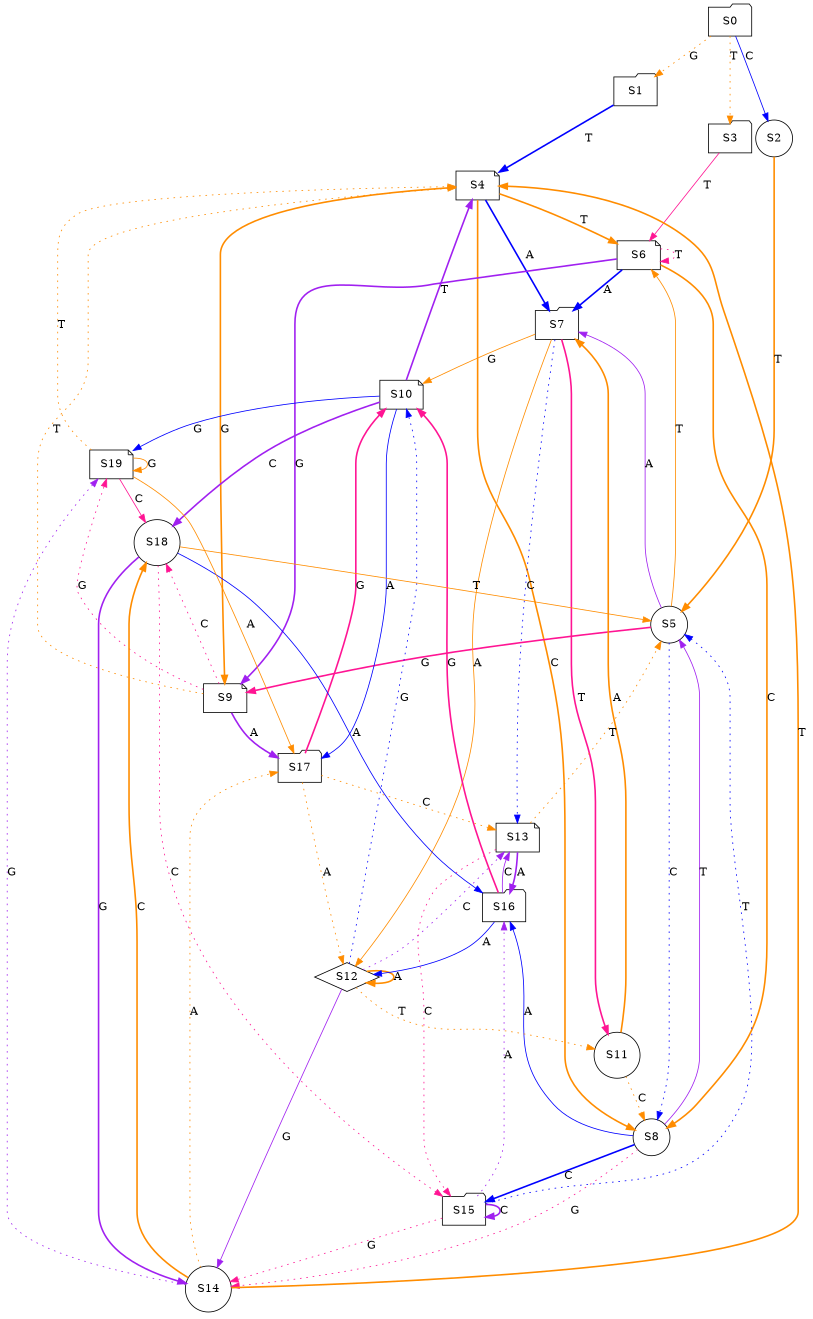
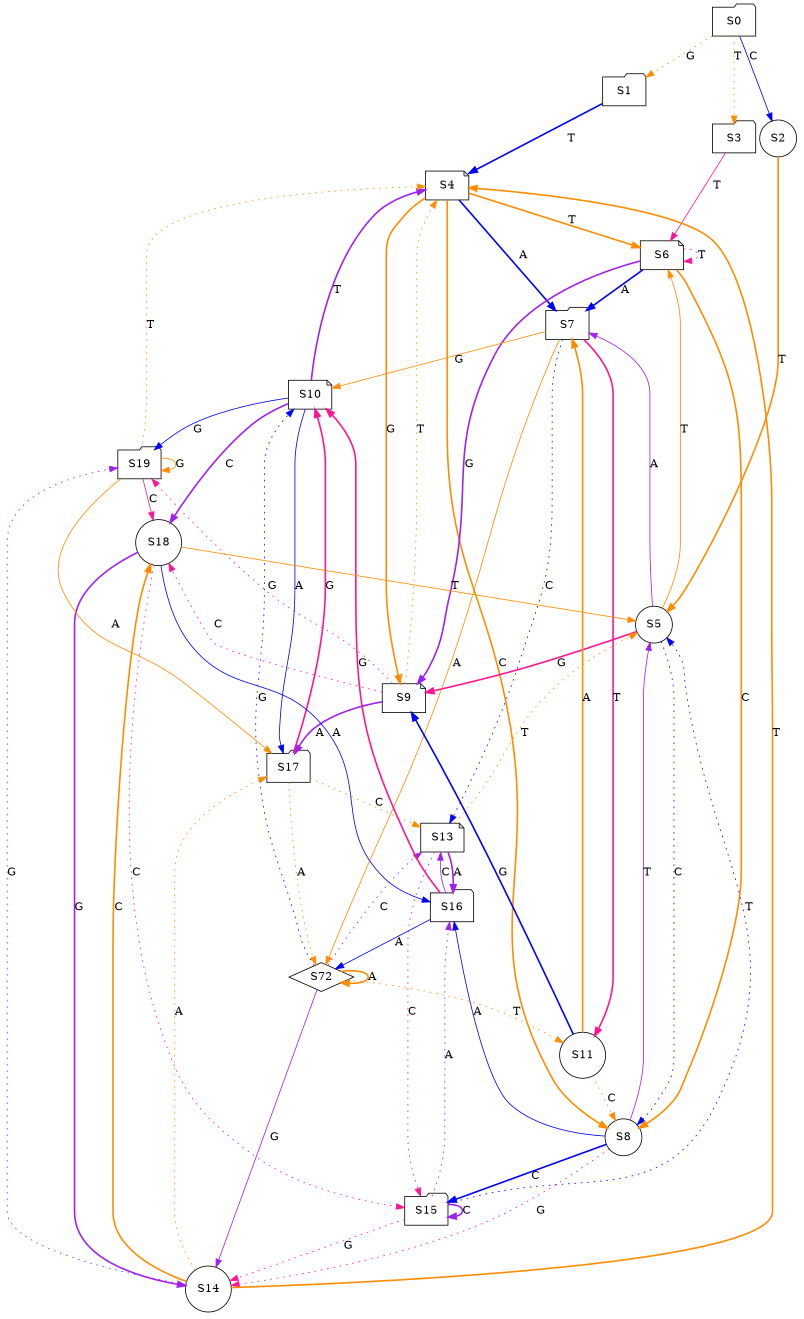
(111, 464) -> (139, 464)
none -> (497, 875)
(347, 977) -> (321, 977)
